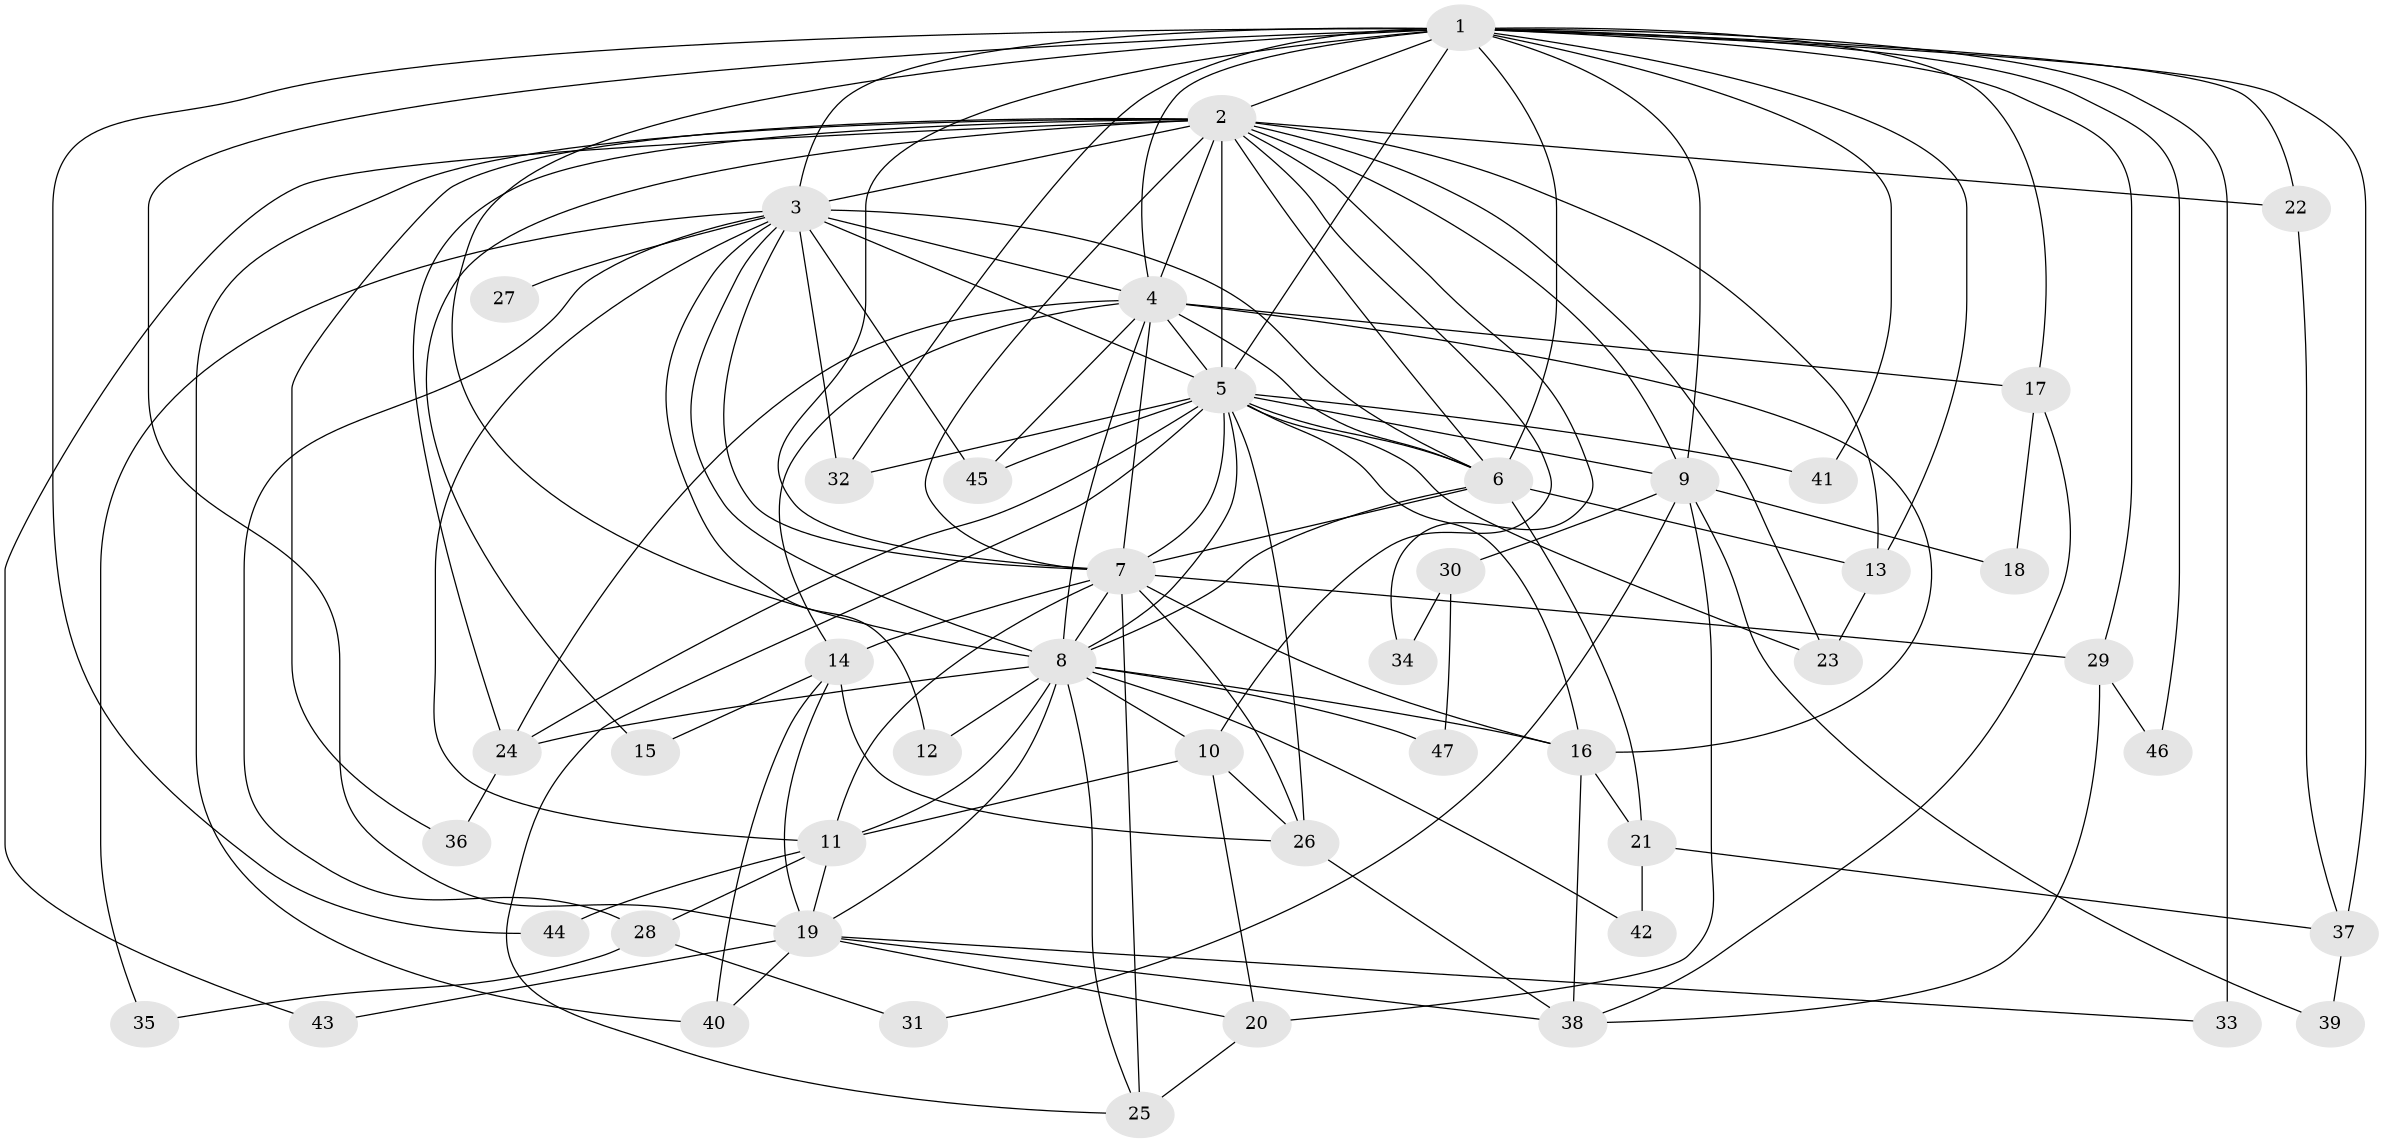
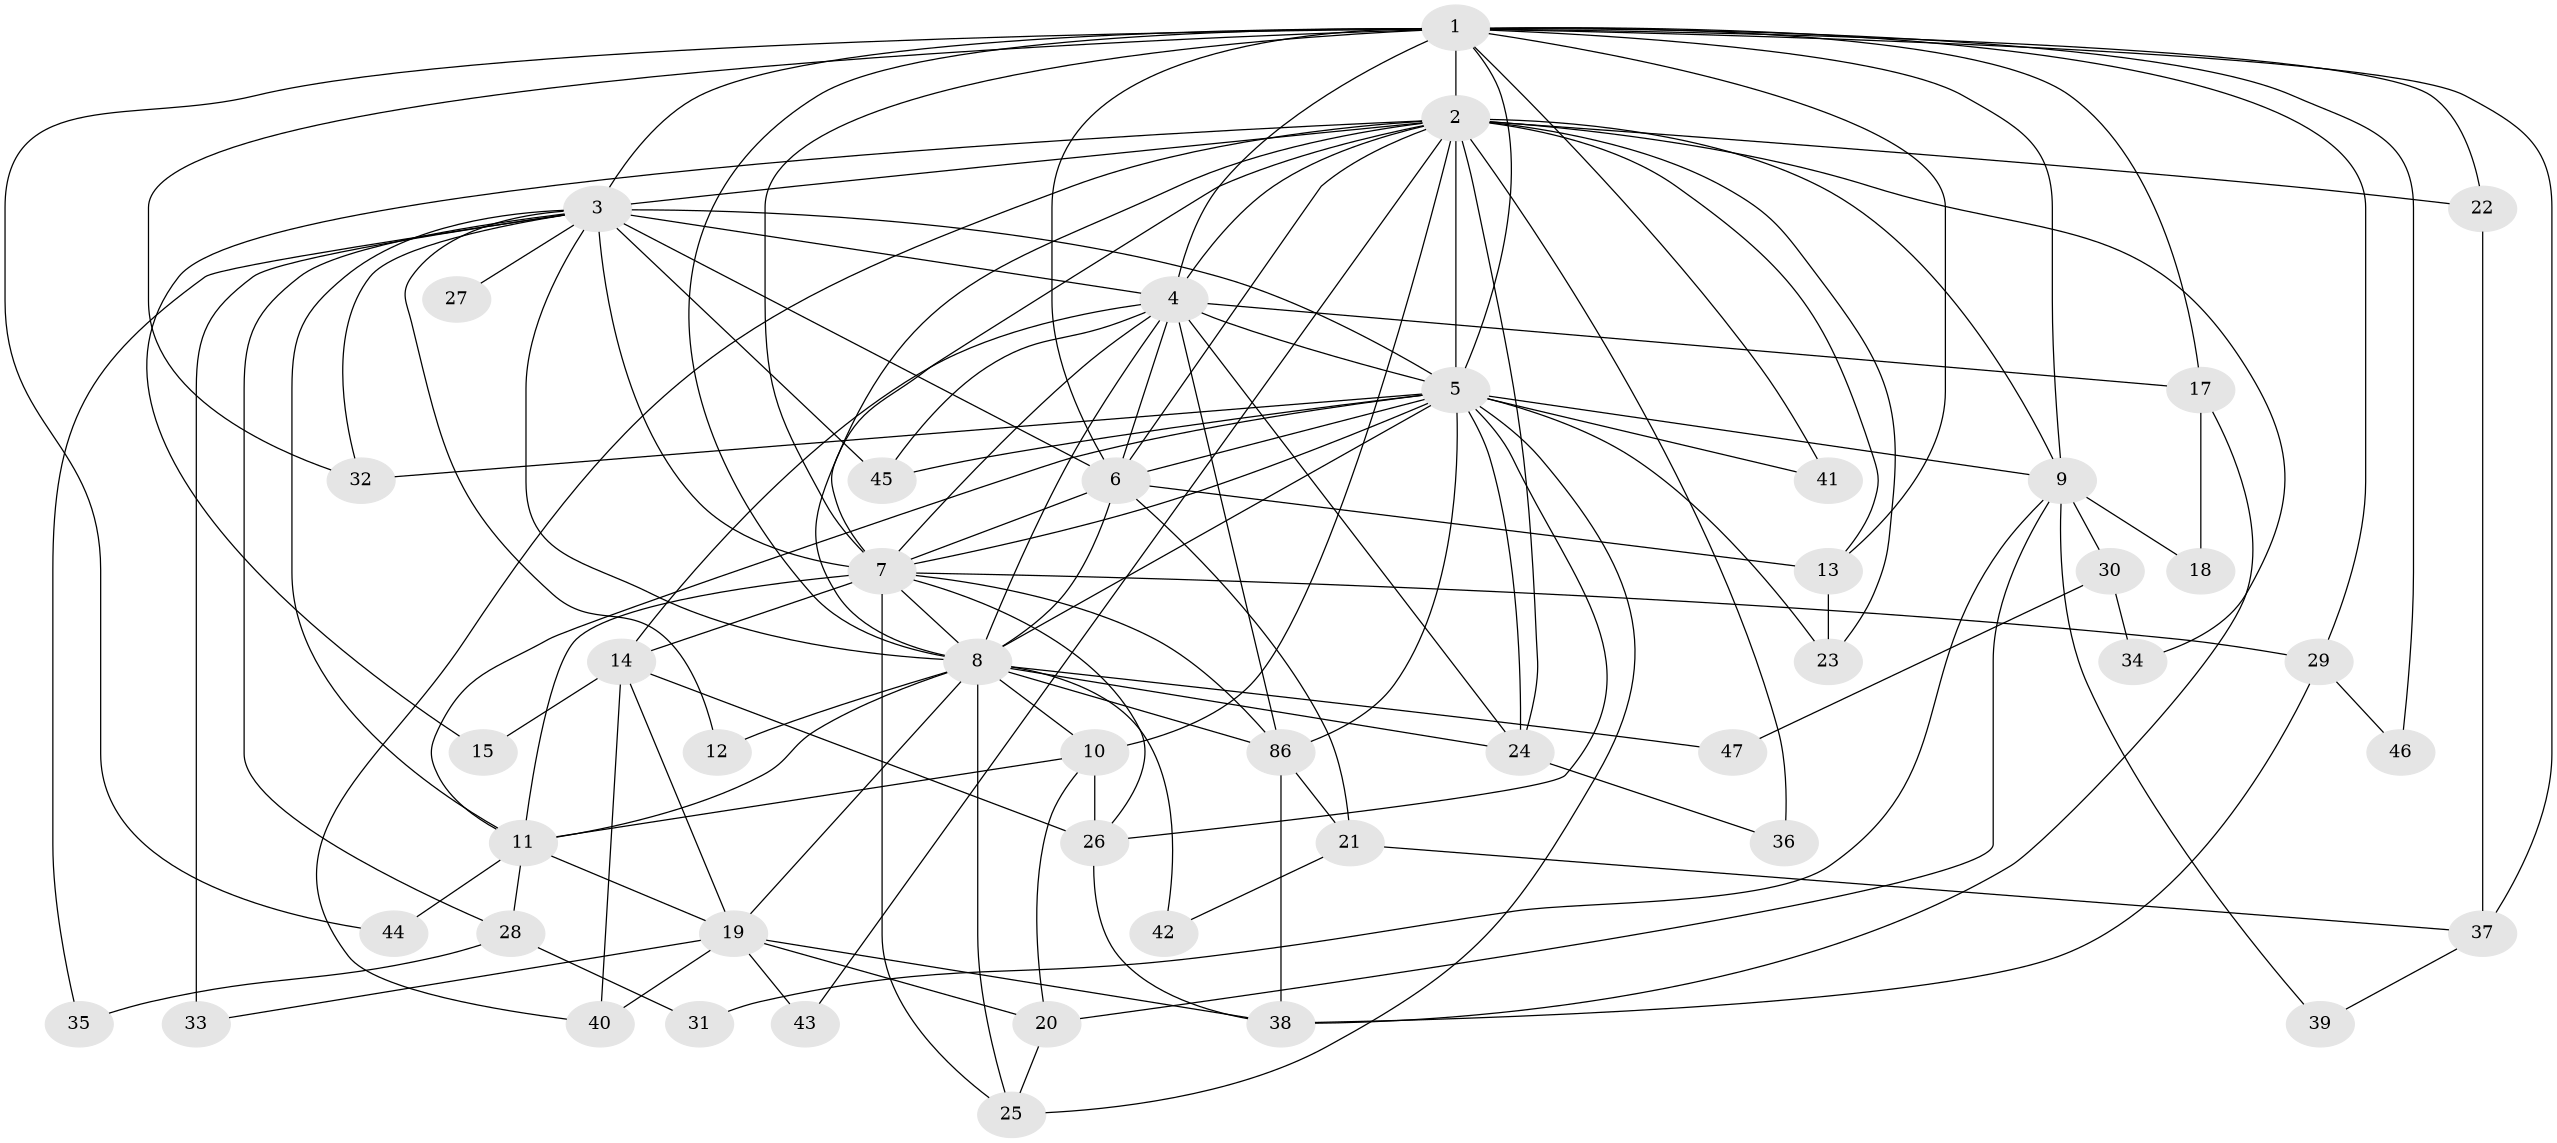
(213, 157) -> none
(2220, 165) -> (196, 470)
none -> (994, 327)
none -> (876, 523)
(1582, 752) -> (1281, 752)
